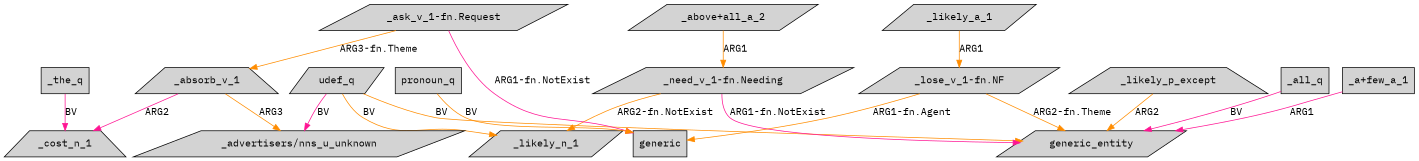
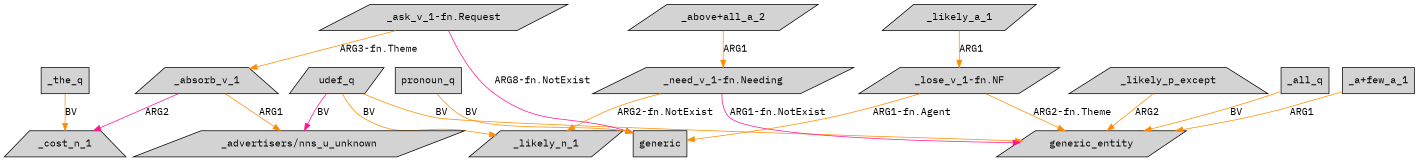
(543, 81) -> (543, 81)
(65, 109) -> (65, 109)
(271, 112) -> (271, 112)
(1216, 112) -> (1216, 112)
(1263, 114) -> (1263, 114)
